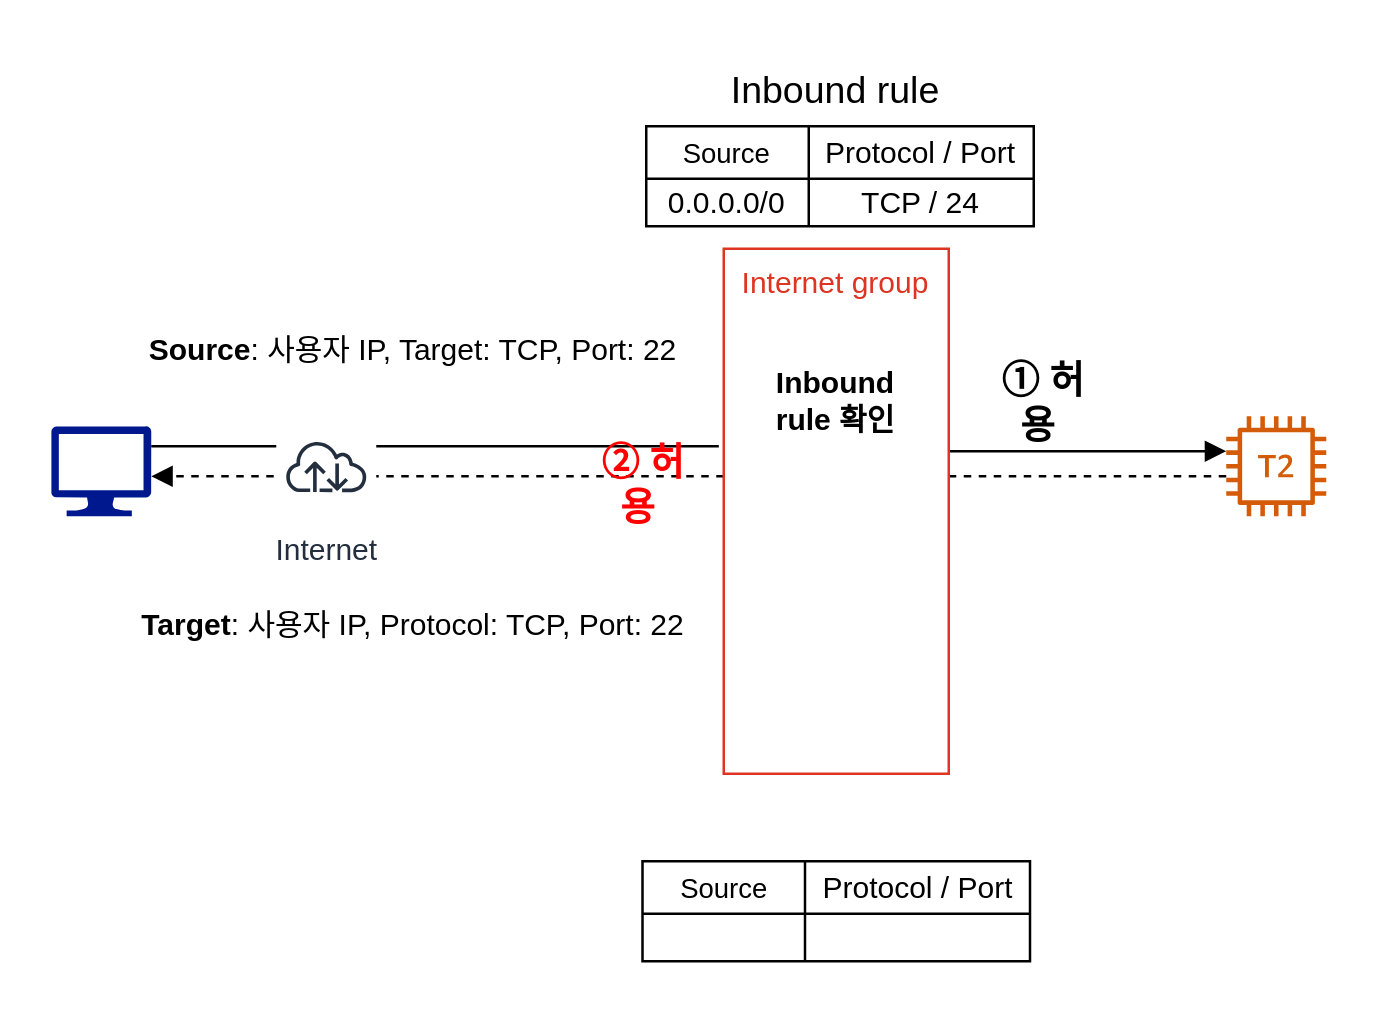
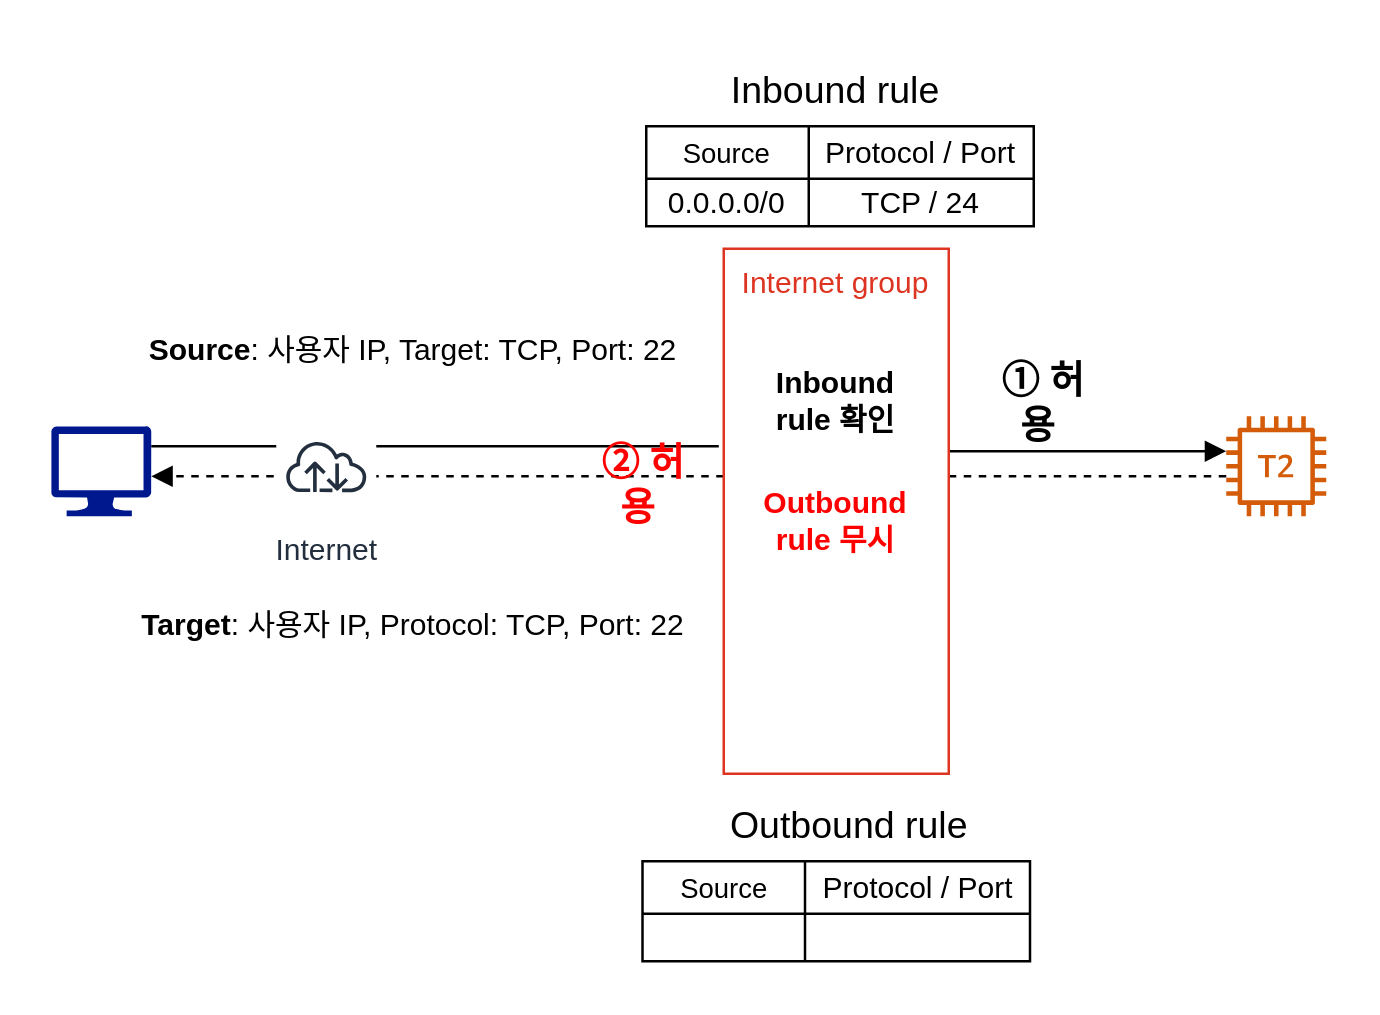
none -> (836, 521)
none -> (848, 824)
